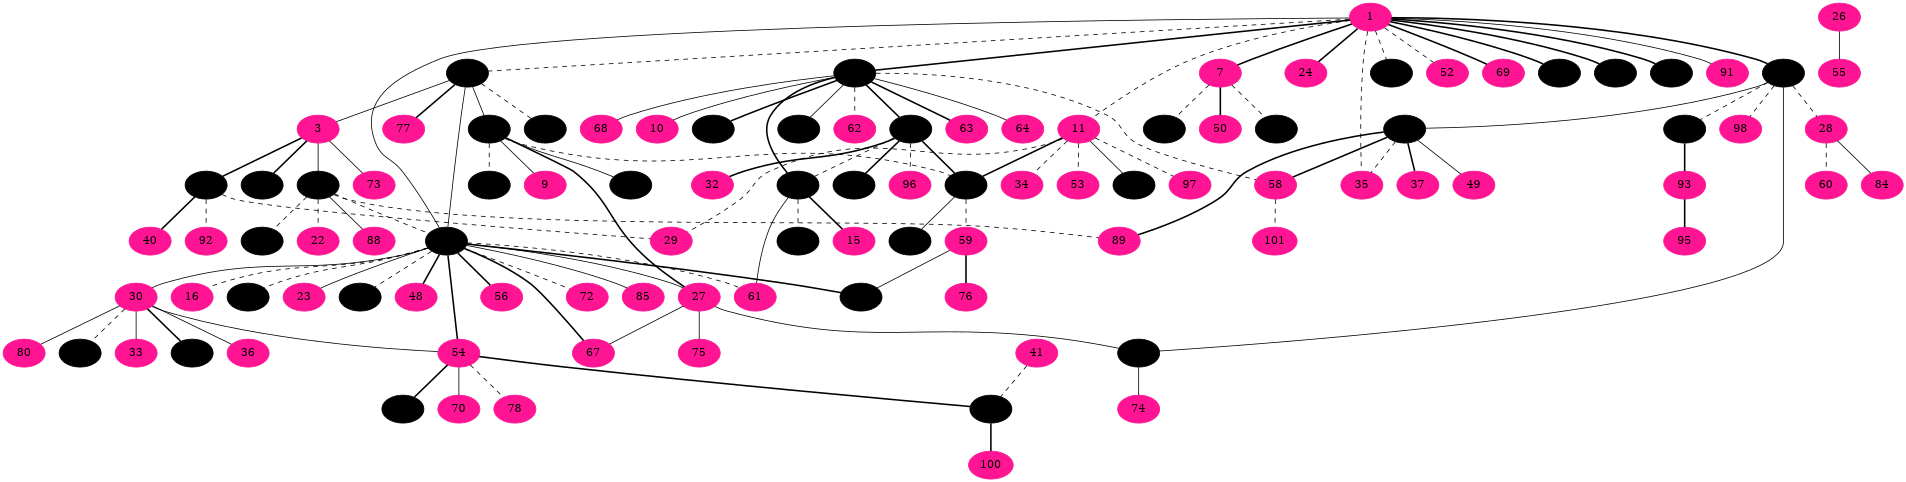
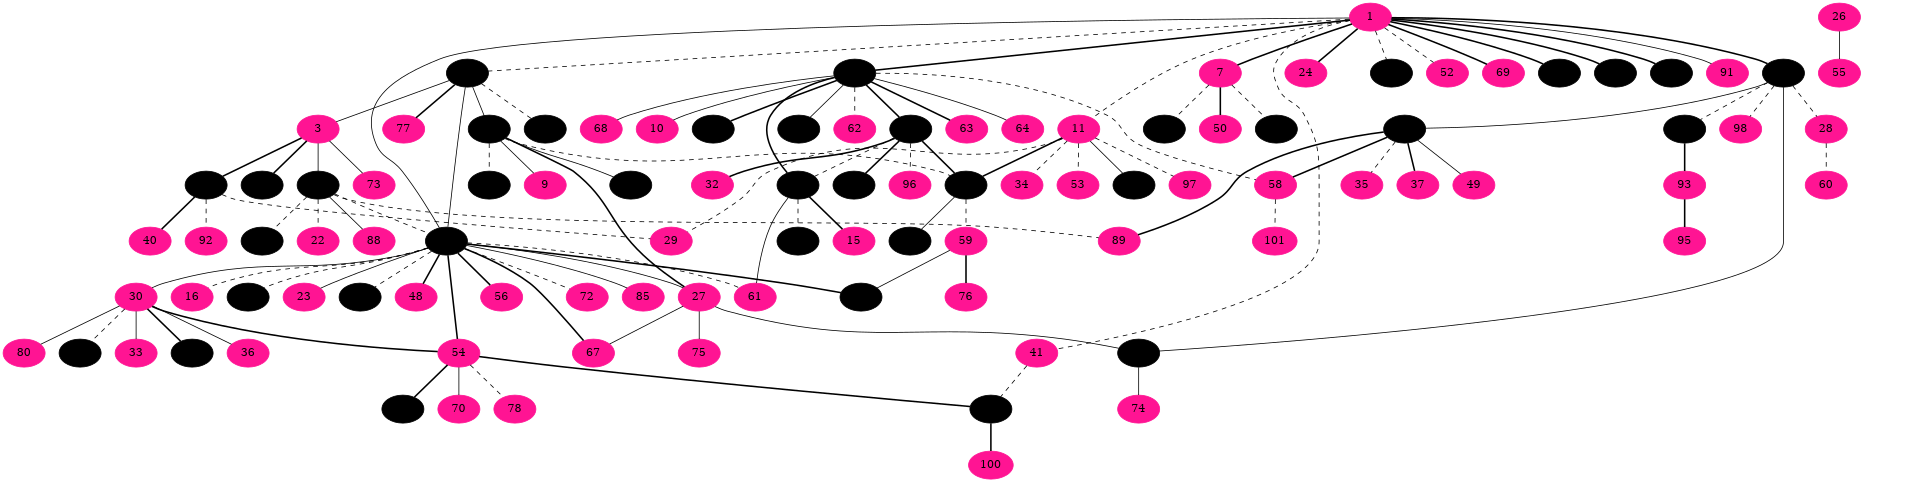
(1361, 101) -> (1317, 247)
(1882, 185) -> none
(293, 338) -> (293, 338)
